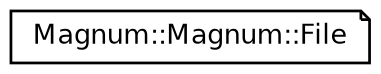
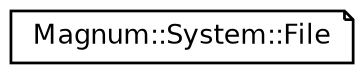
(190, 37) -> (182, 37)
